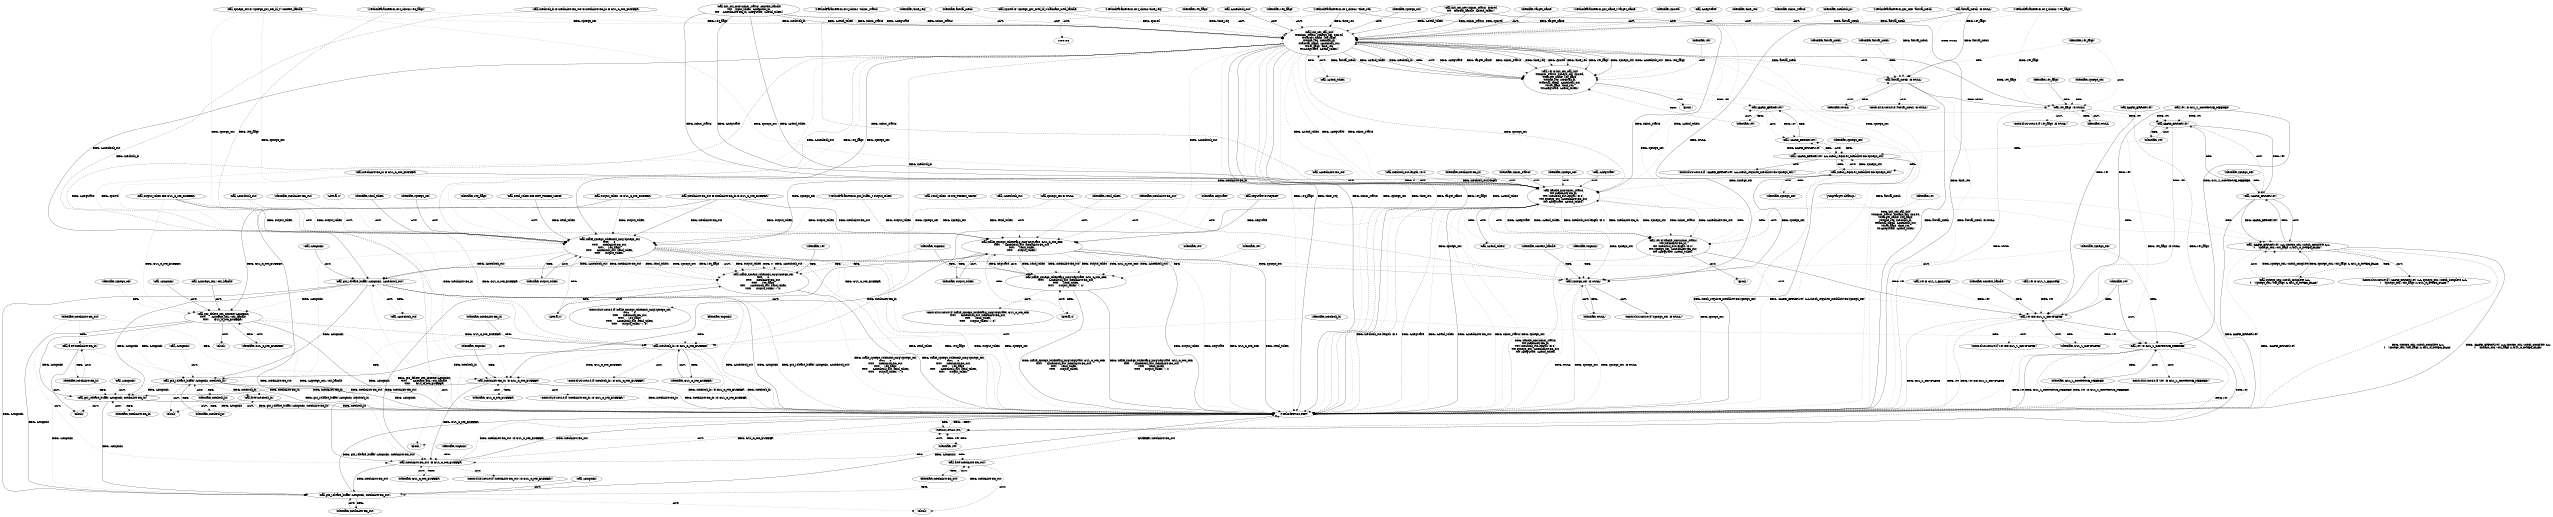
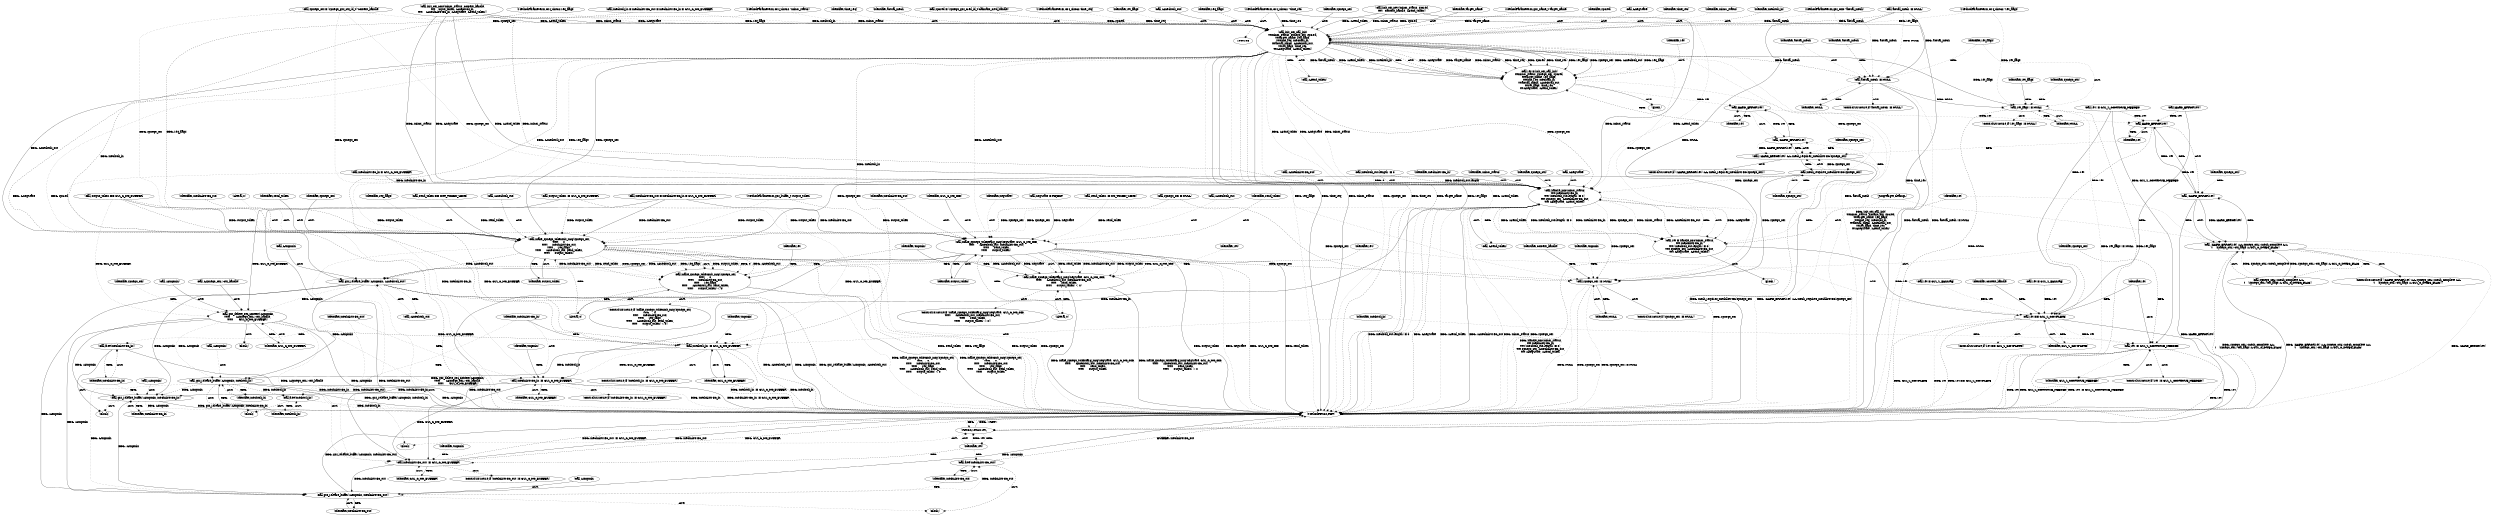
none -> (944, 196)
(405, 407) -> (706, 411)
(773, 413) -> (805, 412)
(694, 493) -> (699, 493)
